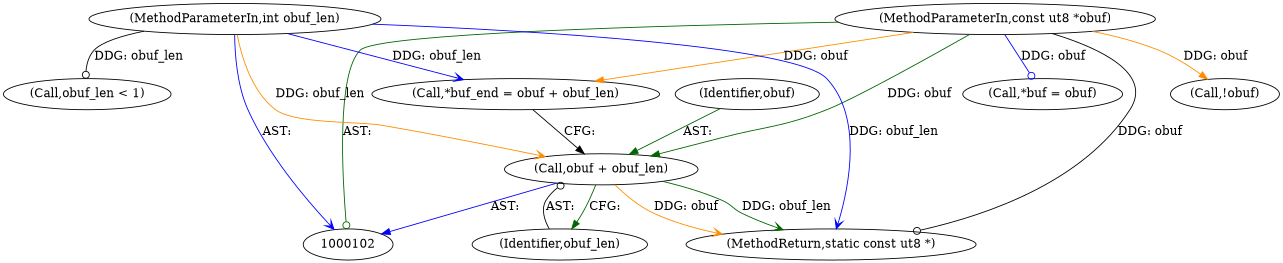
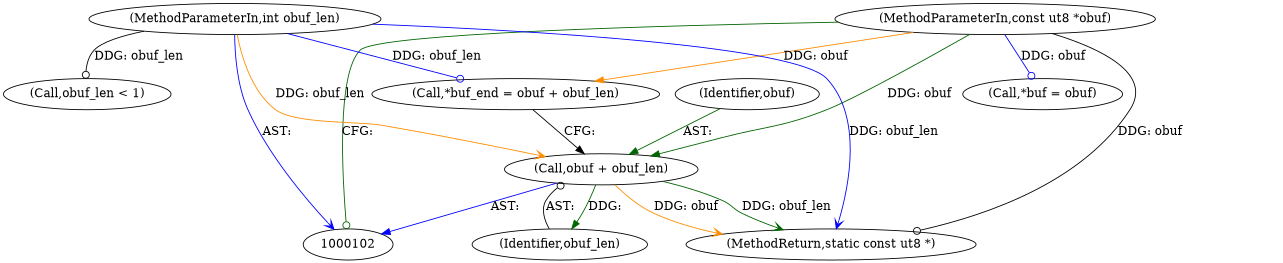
(372, 56) -> (372, 56)
(1225, 94) -> none
(359, 132) -> (359, 132)
(607, 207) -> (607, 207)
